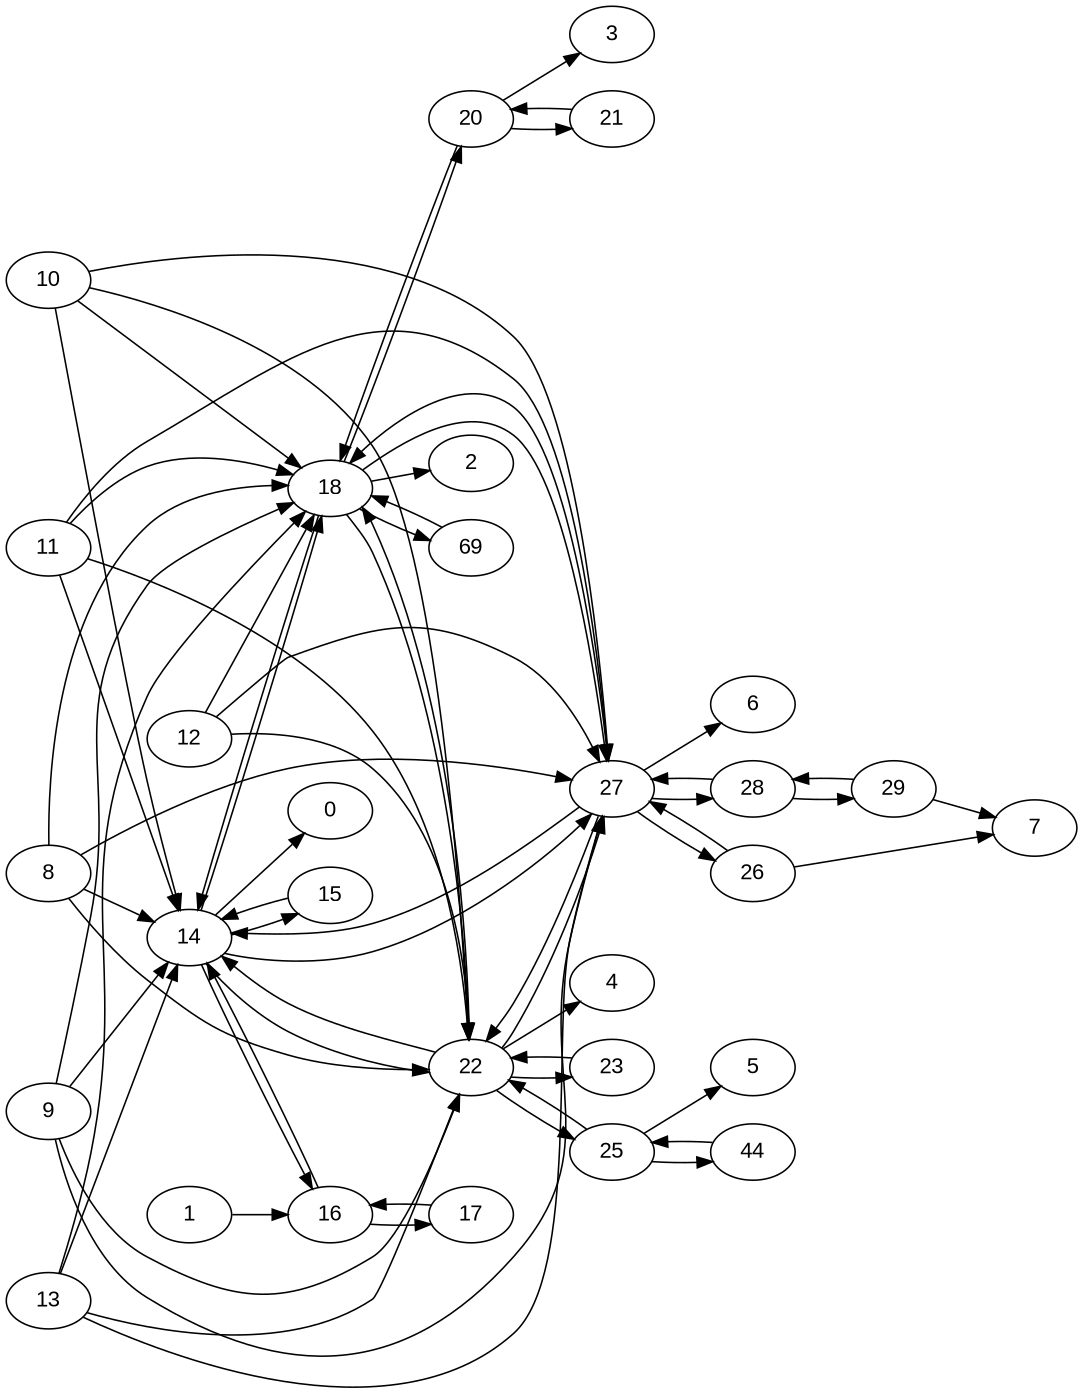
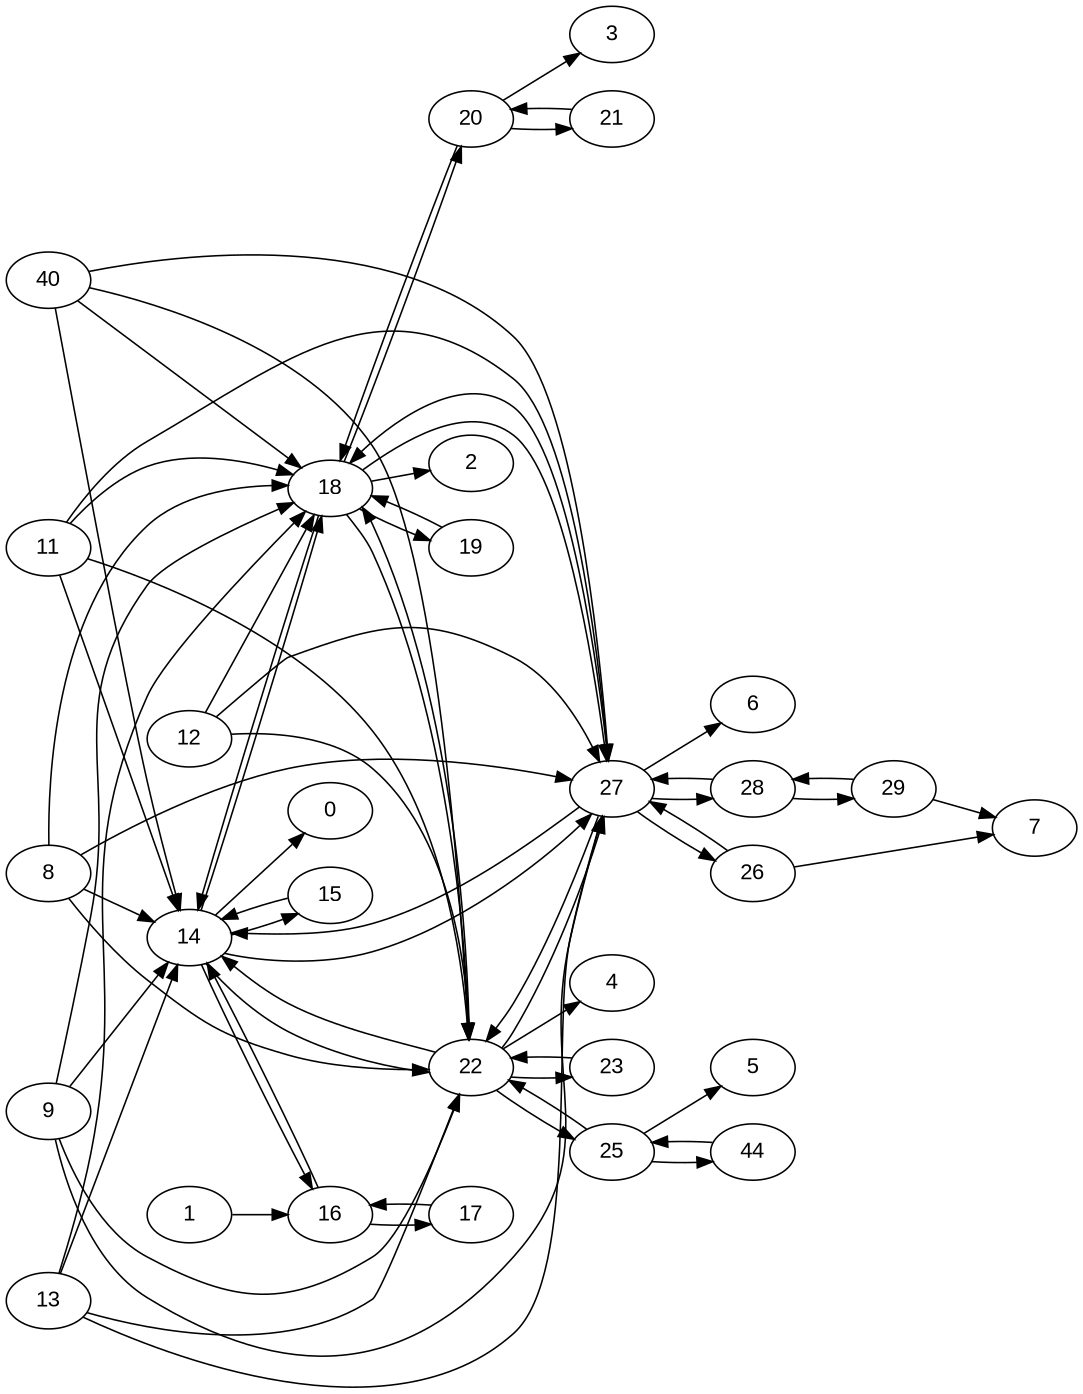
(49, 280) -> (49, 280)
(471, 548) -> (471, 548)
